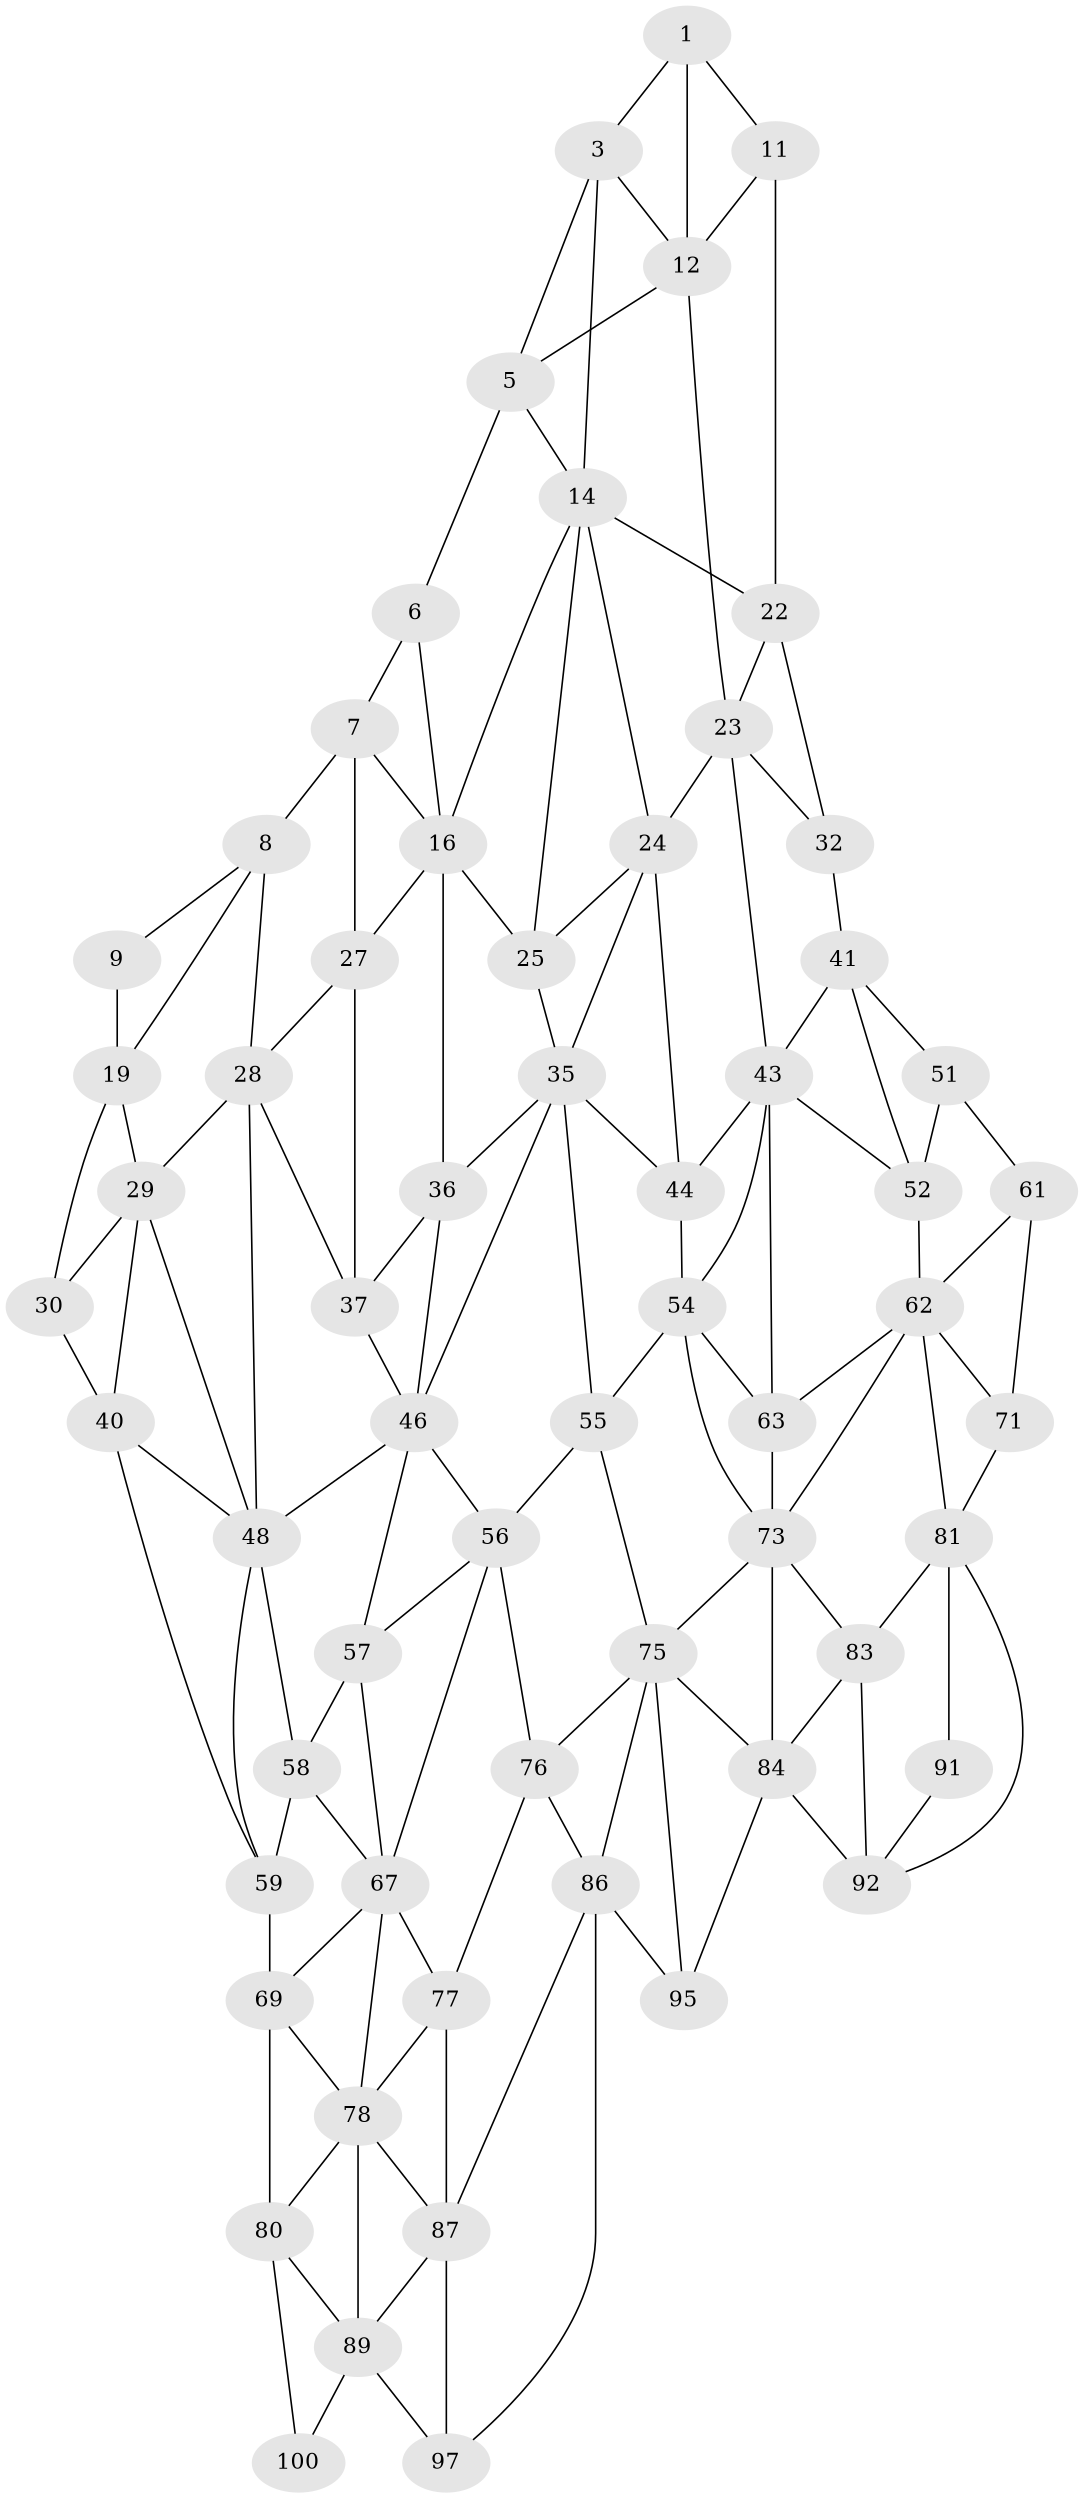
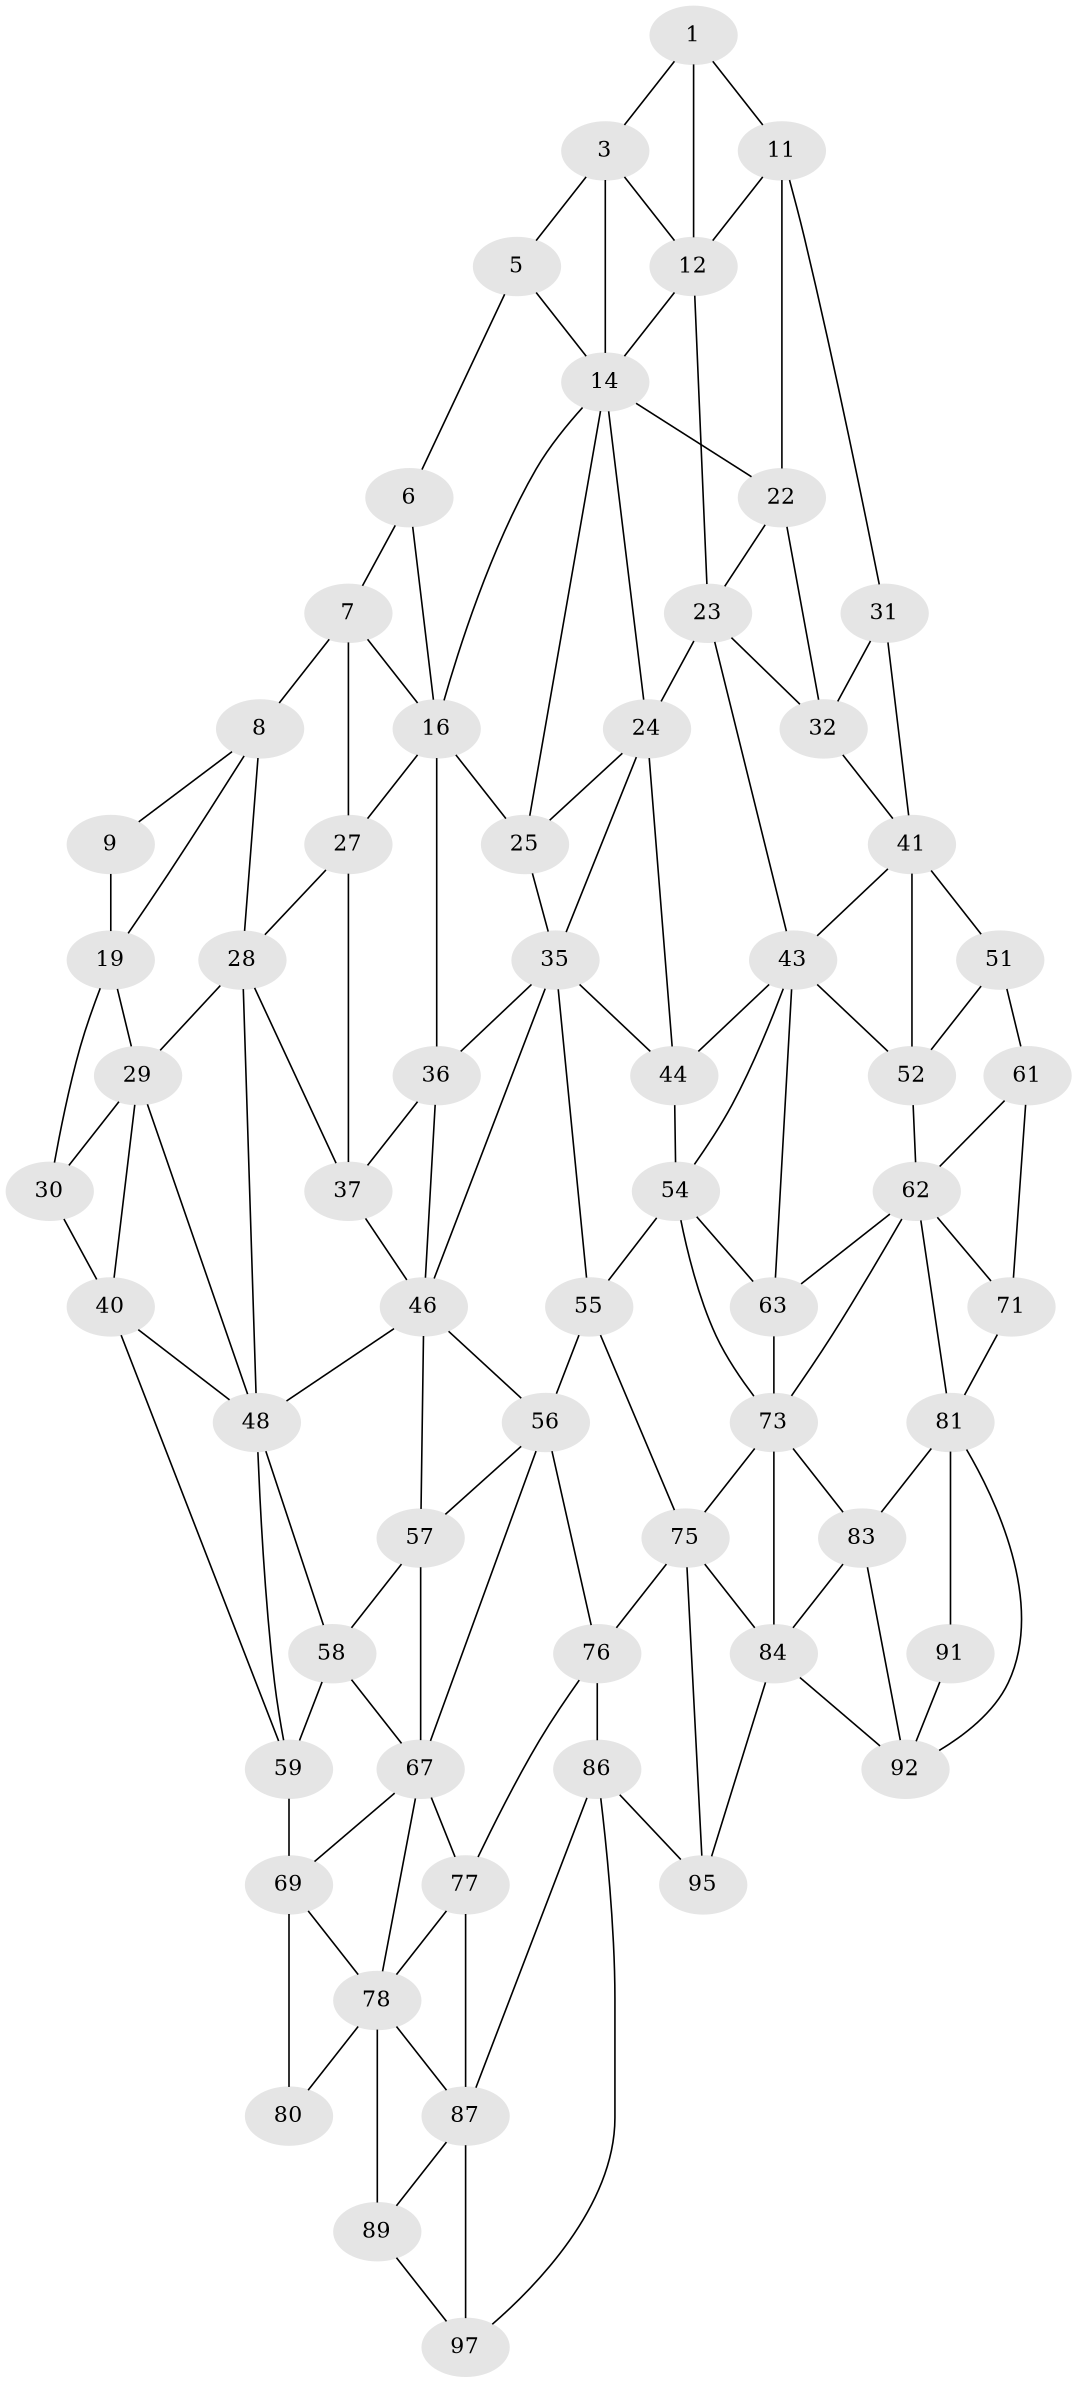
(602, 323) -> (649, 324)
none -> (885, 613)
(625, 1769) -> none
(314, 2290) -> none
(299, 2463) -> none
